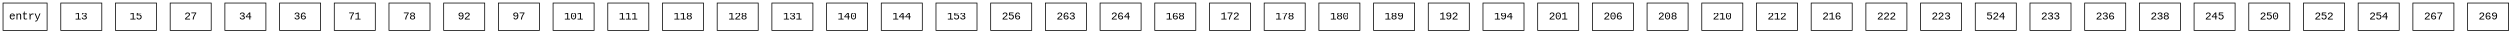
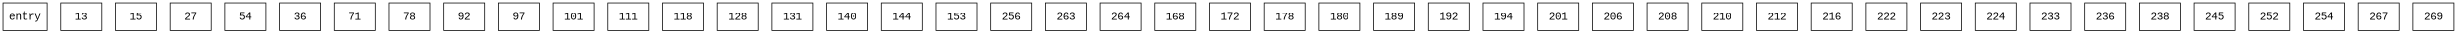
(245, 17) -> (245, 17)
(1996, 17) -> (1996, 17)
(2269, 17) -> none
